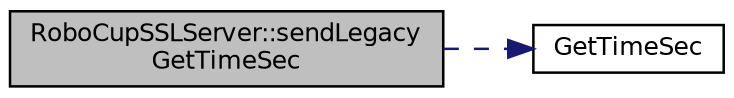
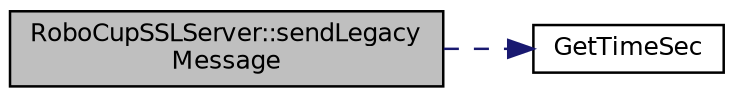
(227, 49) -> (227, 49)
